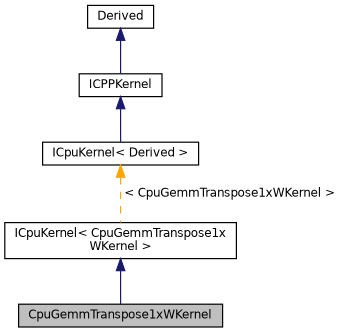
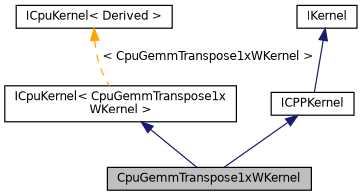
(121, 17) -> (327, 17)
(121, 126) -> (256, 145)
